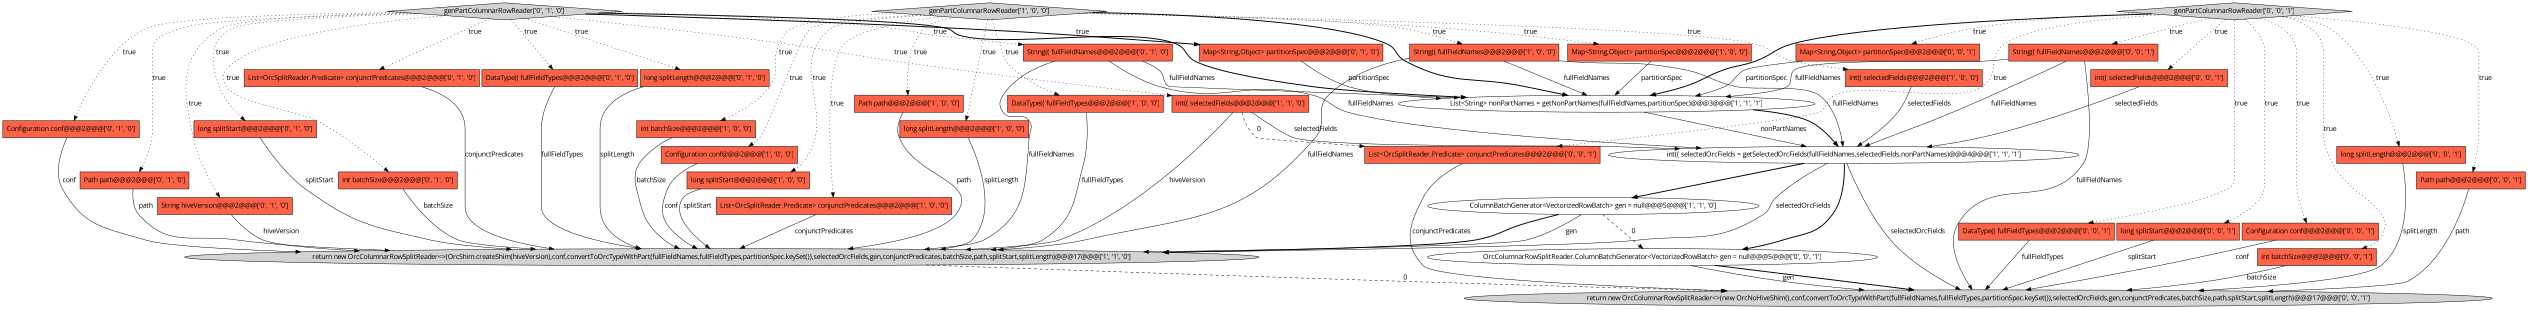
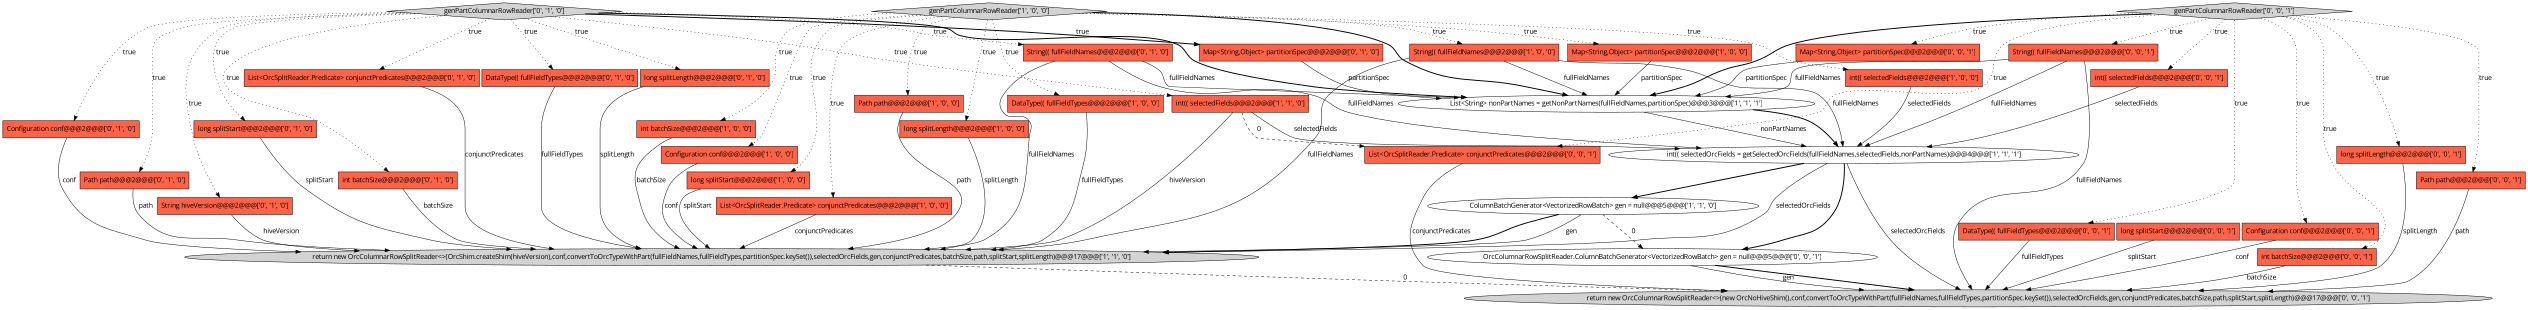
(2265, 125) -> none
